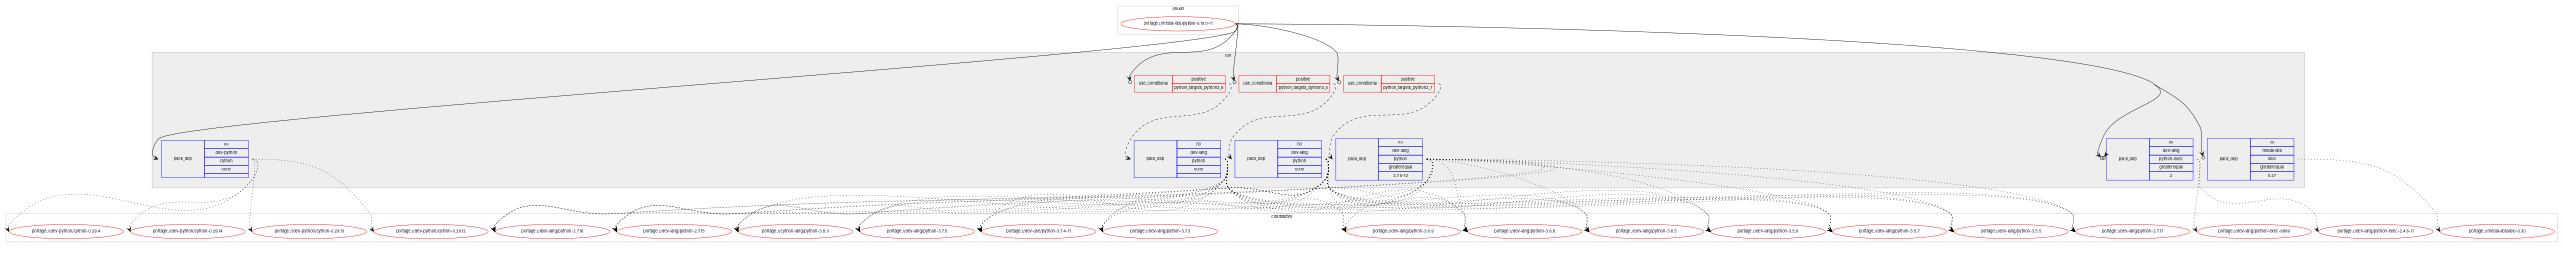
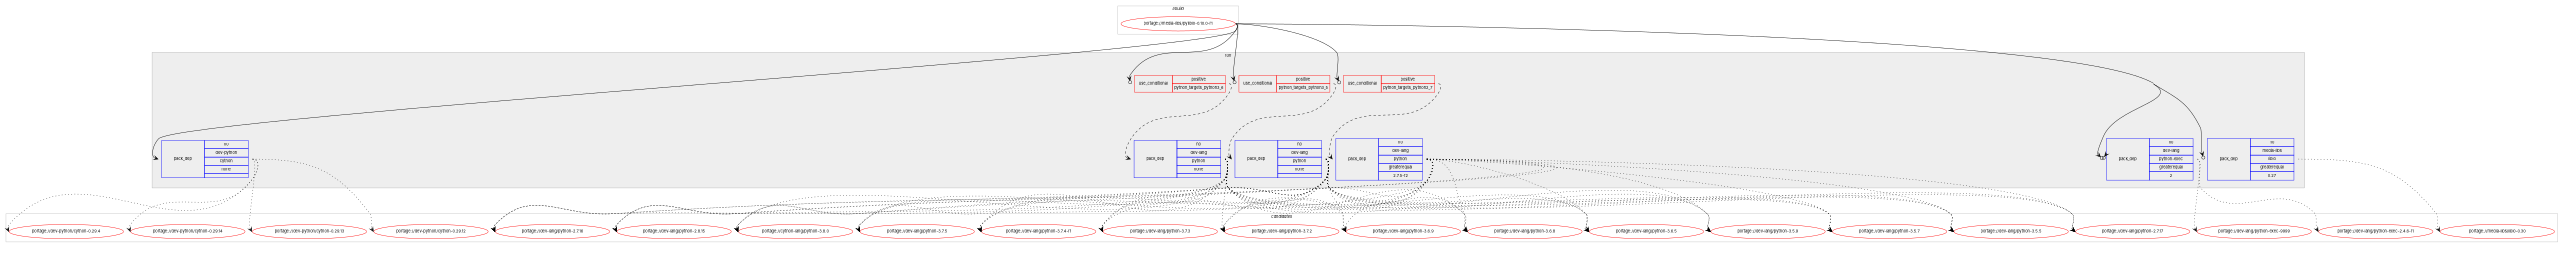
(553, 232) -> (553, 232)
(674, 232) -> (674, 232)
(1039, 232) -> (1039, 232)
none -> (1282, 232)
